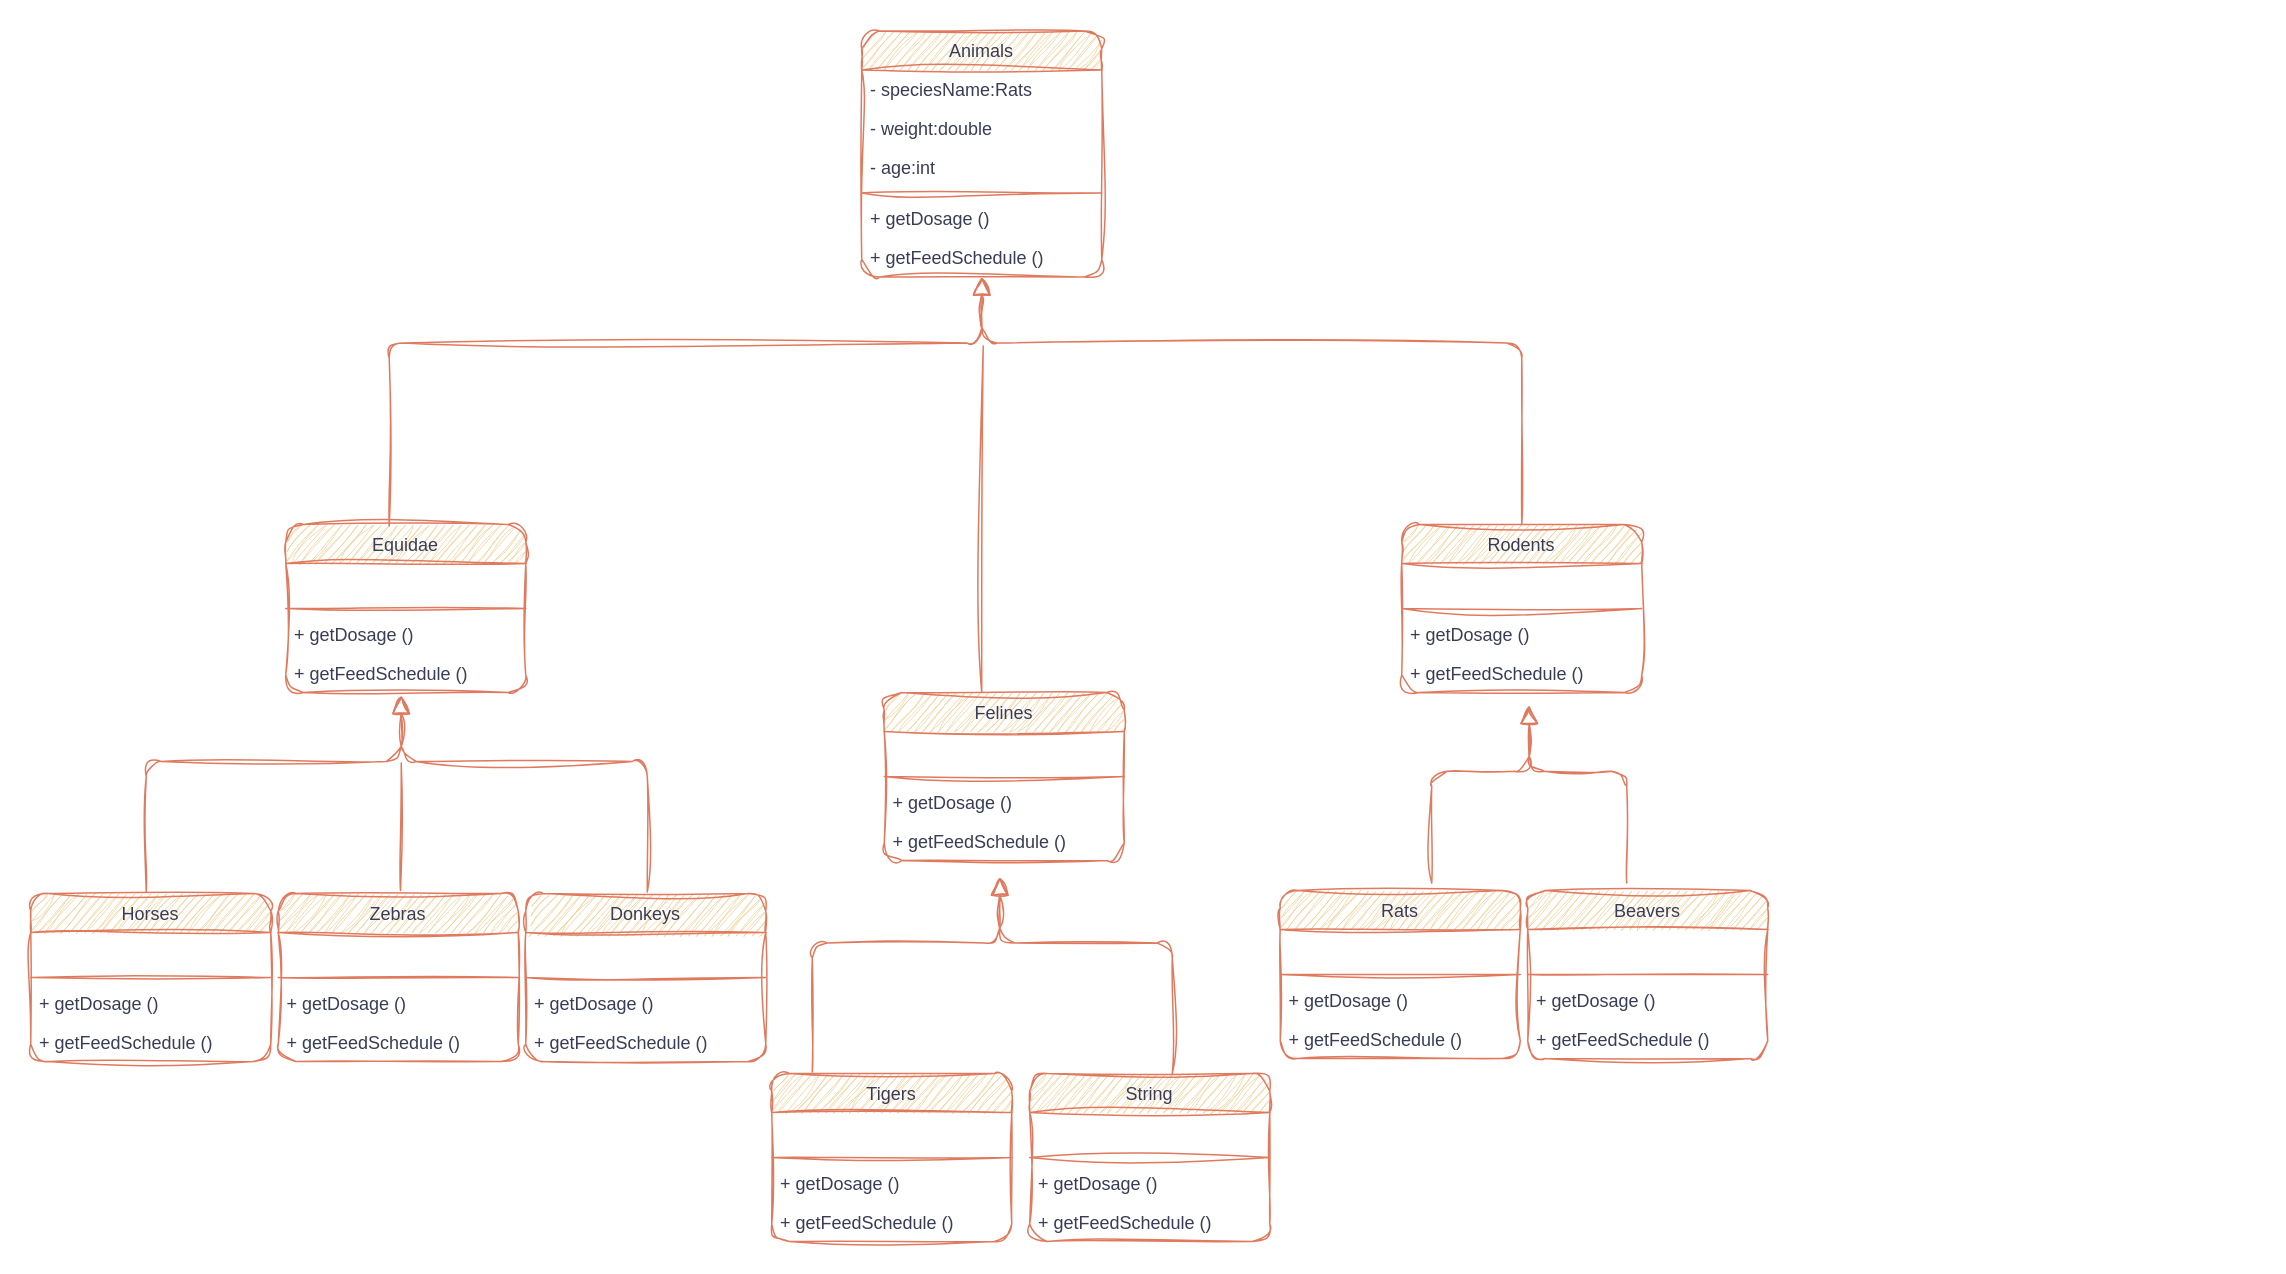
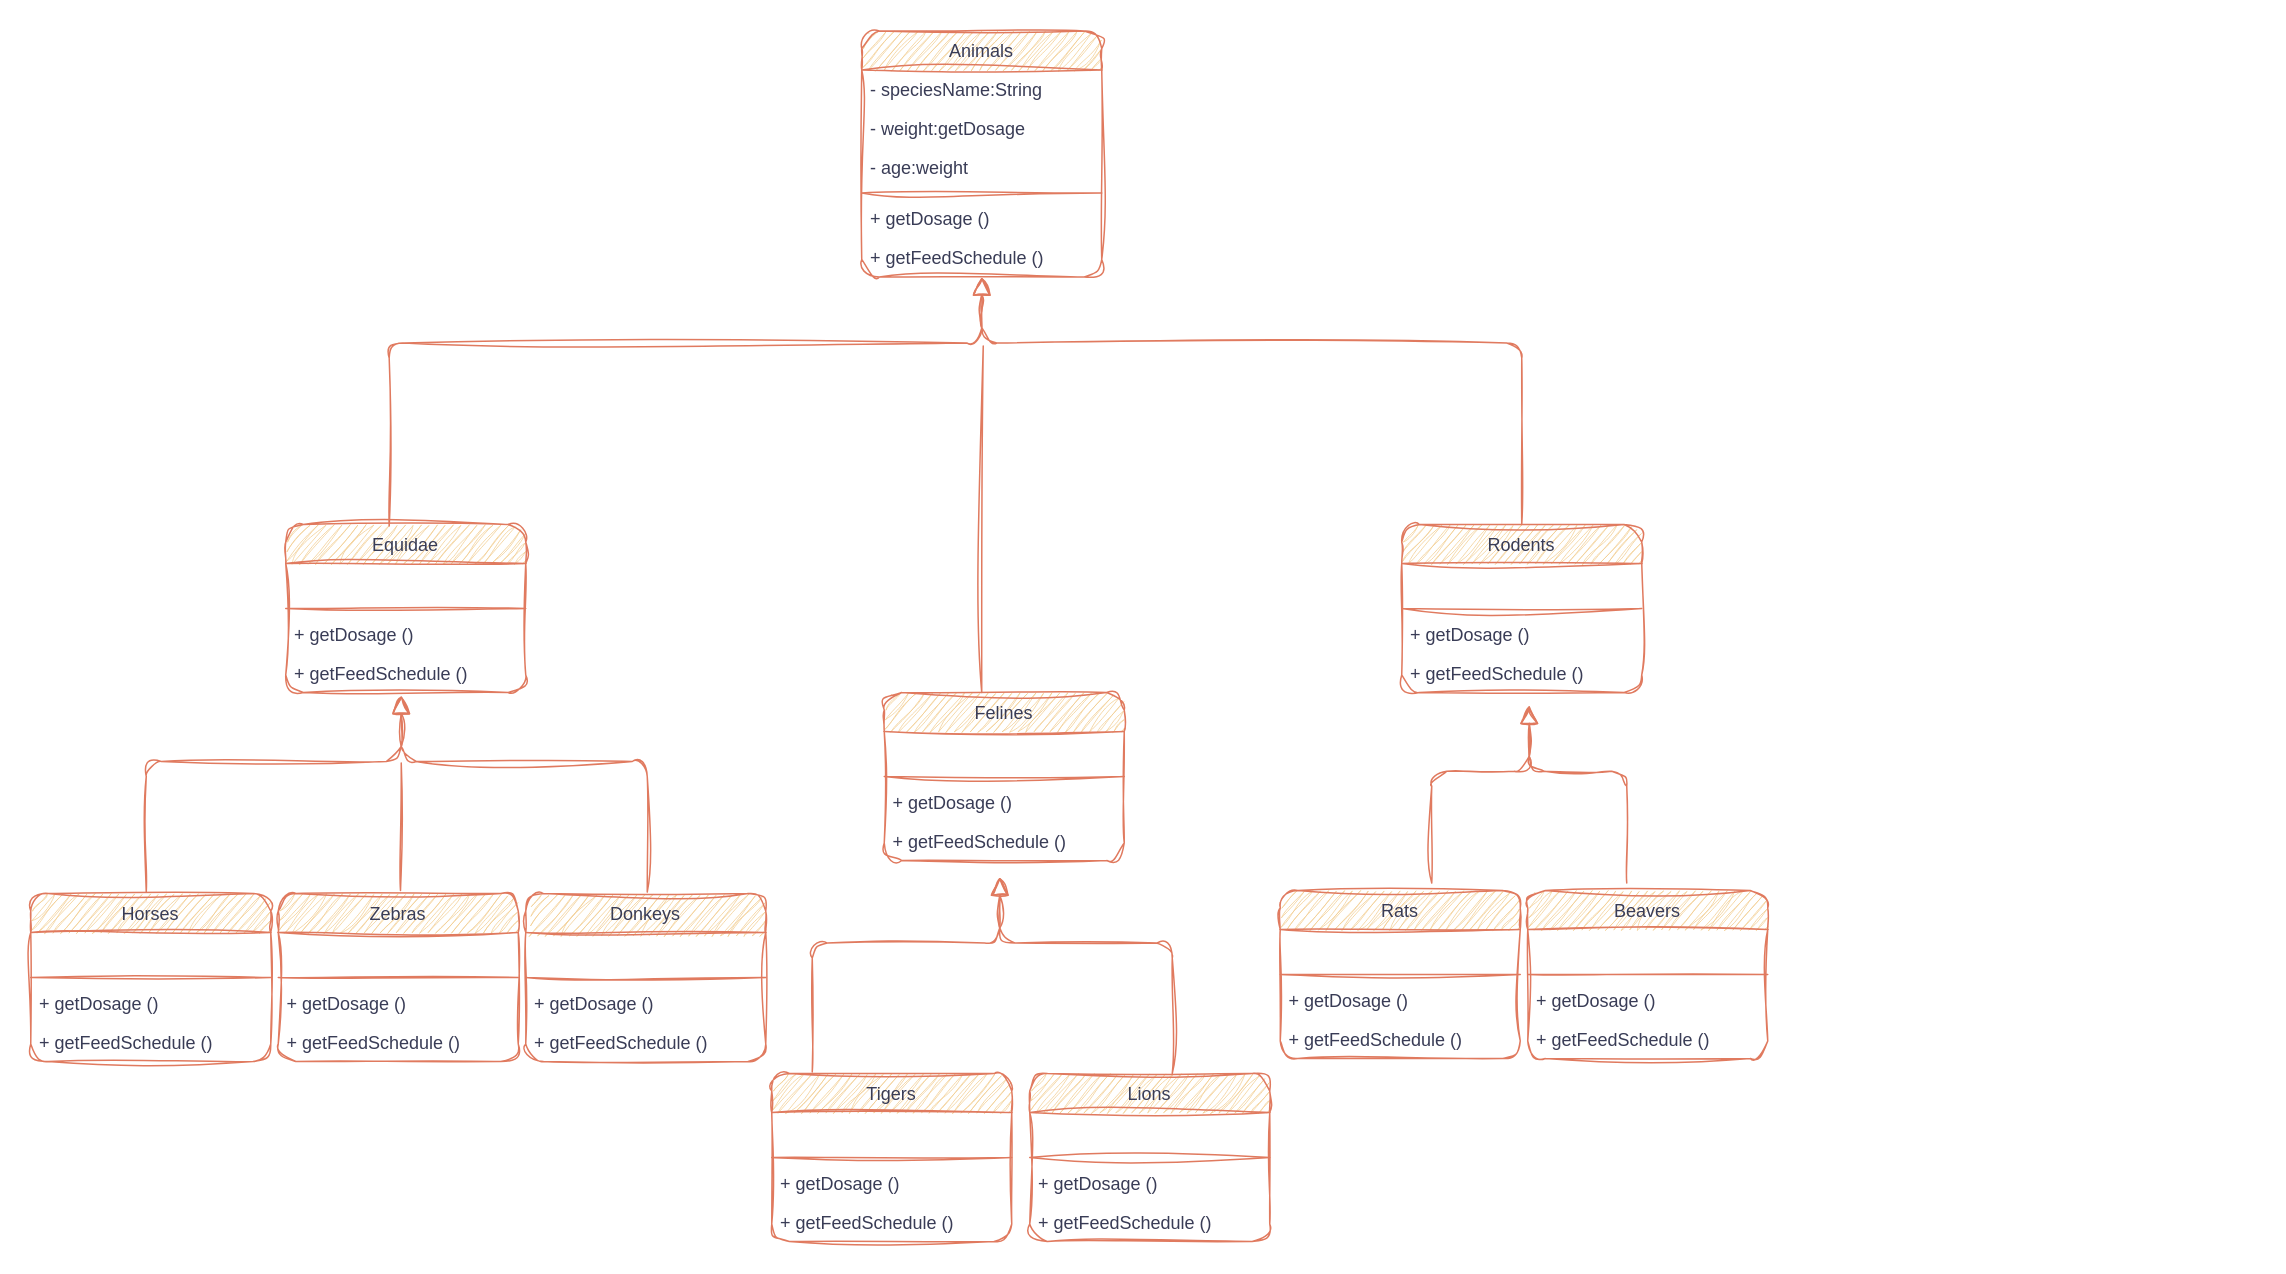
(954, 90) -> (961, 90)
(936, 129) -> (954, 129)
(908, 168) -> (923, 168)
(1149, 1094) -> (1149, 1094)
